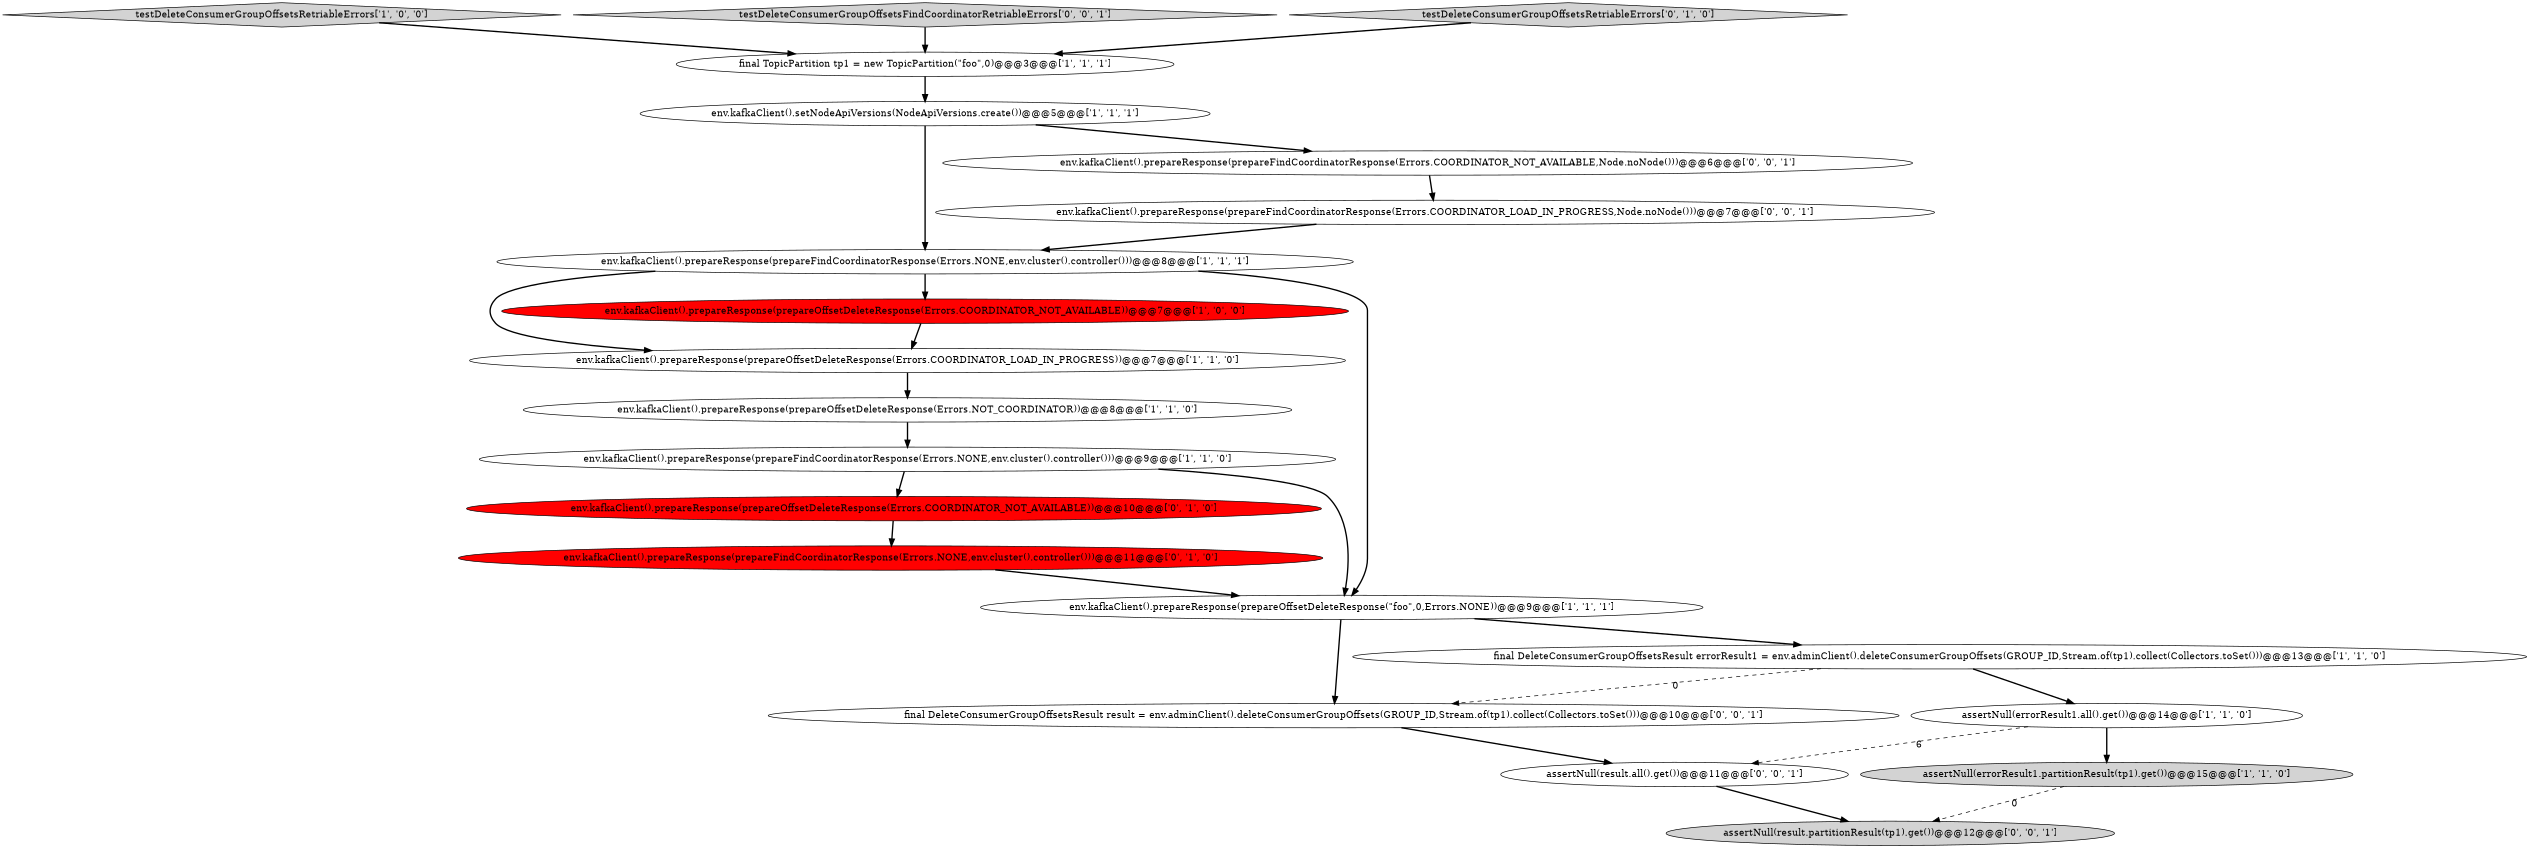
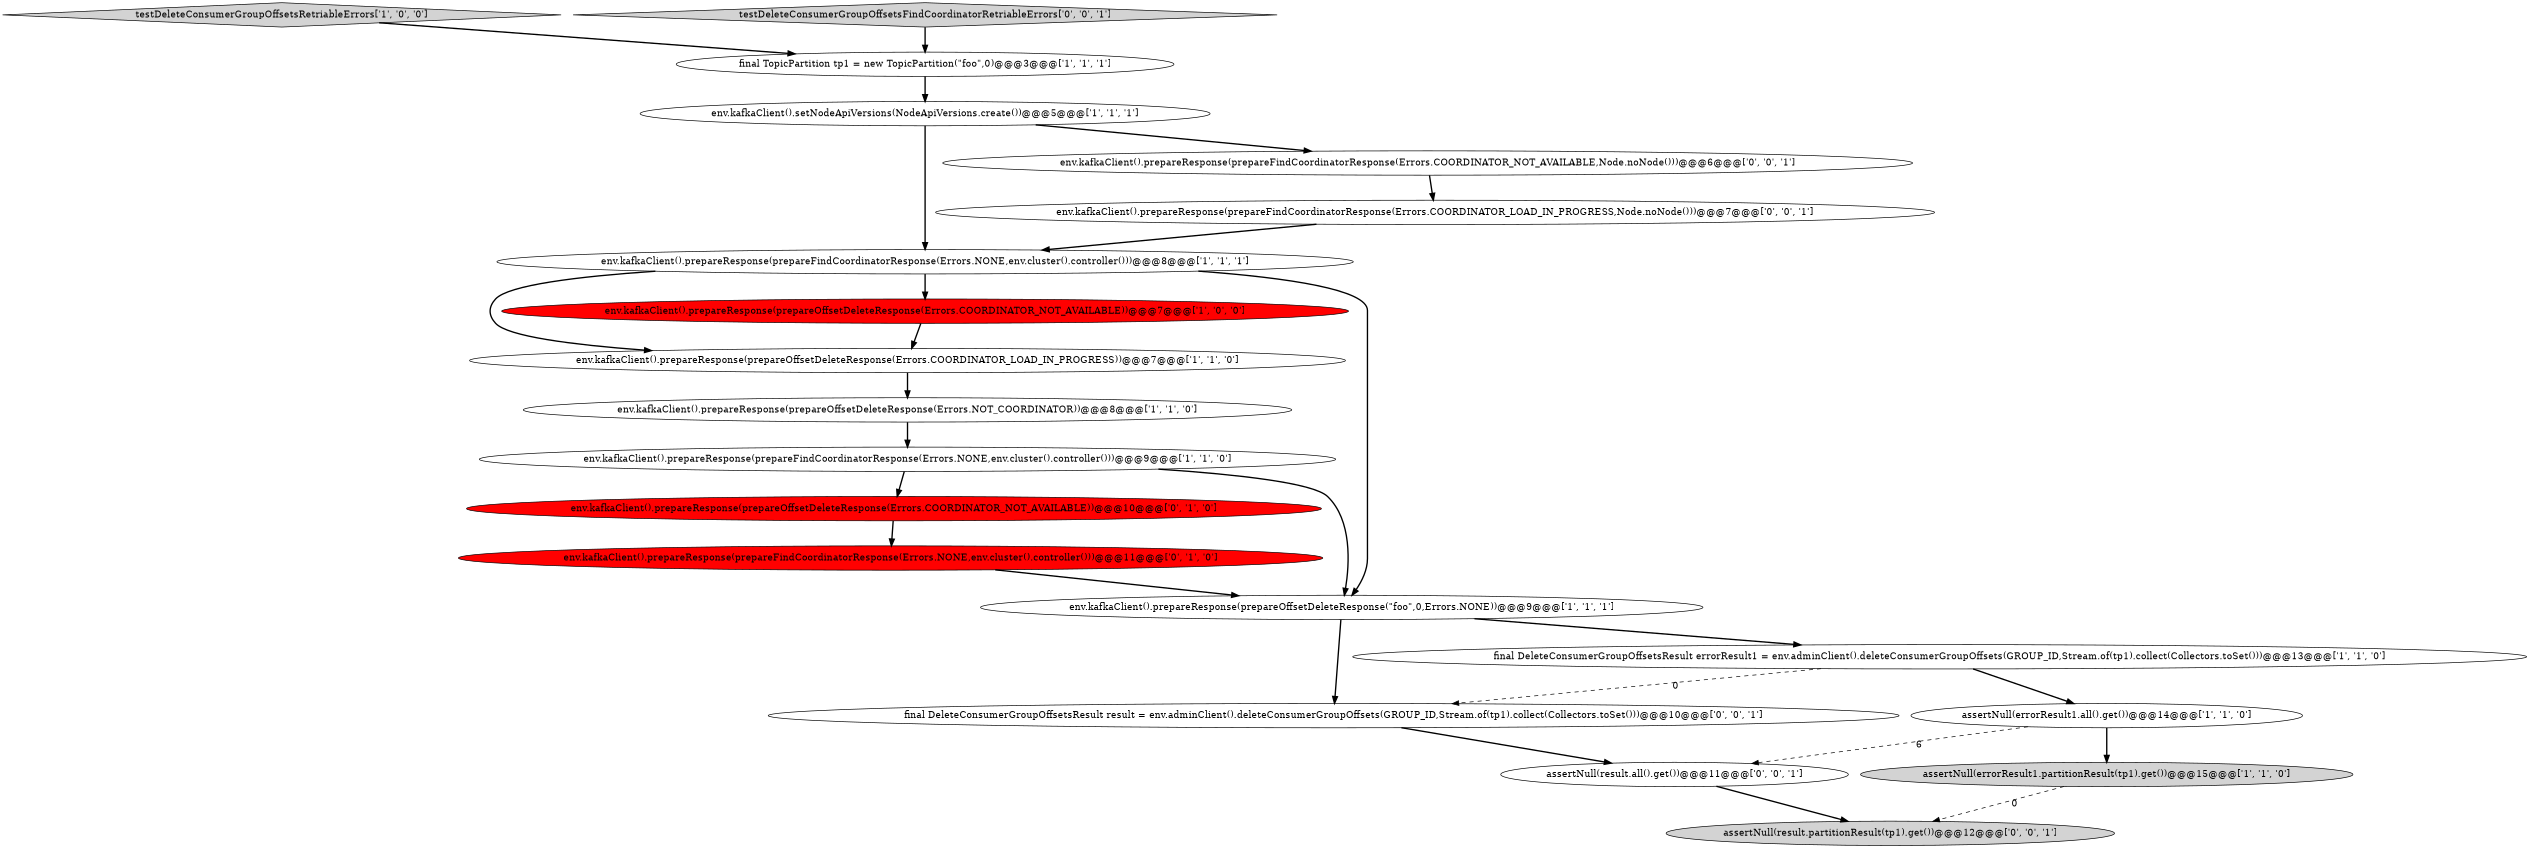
(1568, 15) -> none
